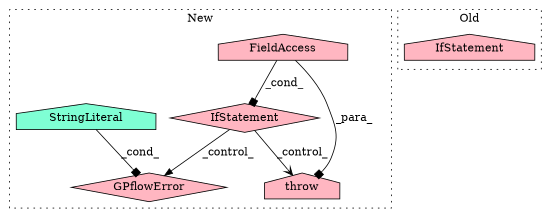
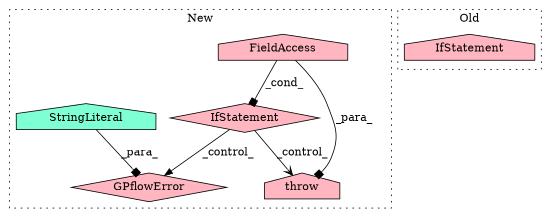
(140, 153) -> (140, 153)
